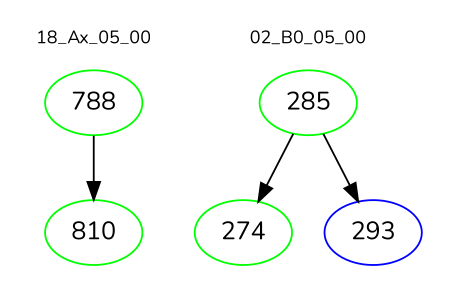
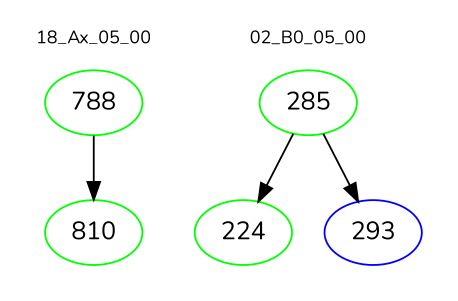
(243, 233) -> (243, 233)
